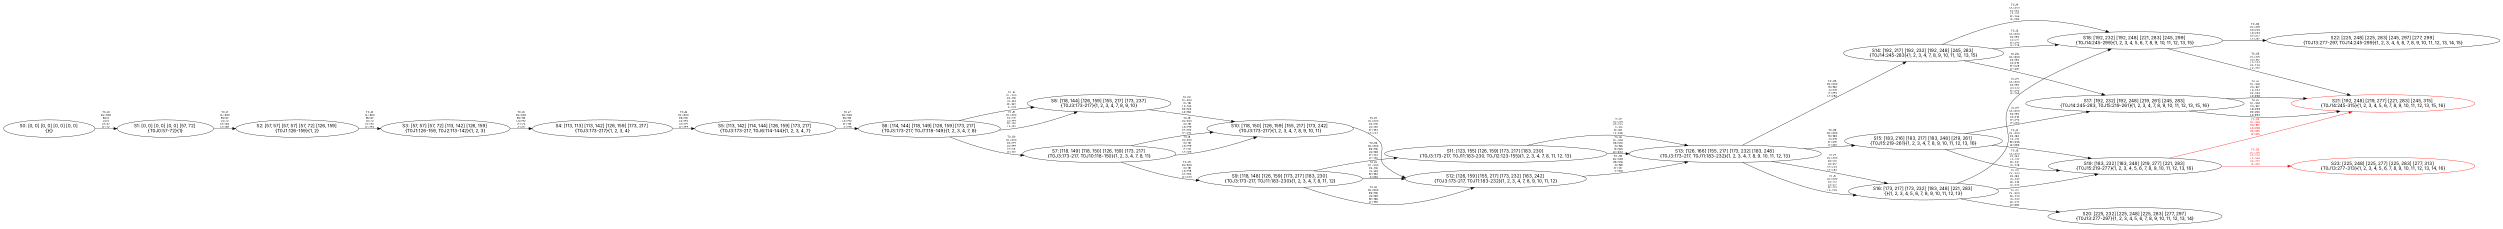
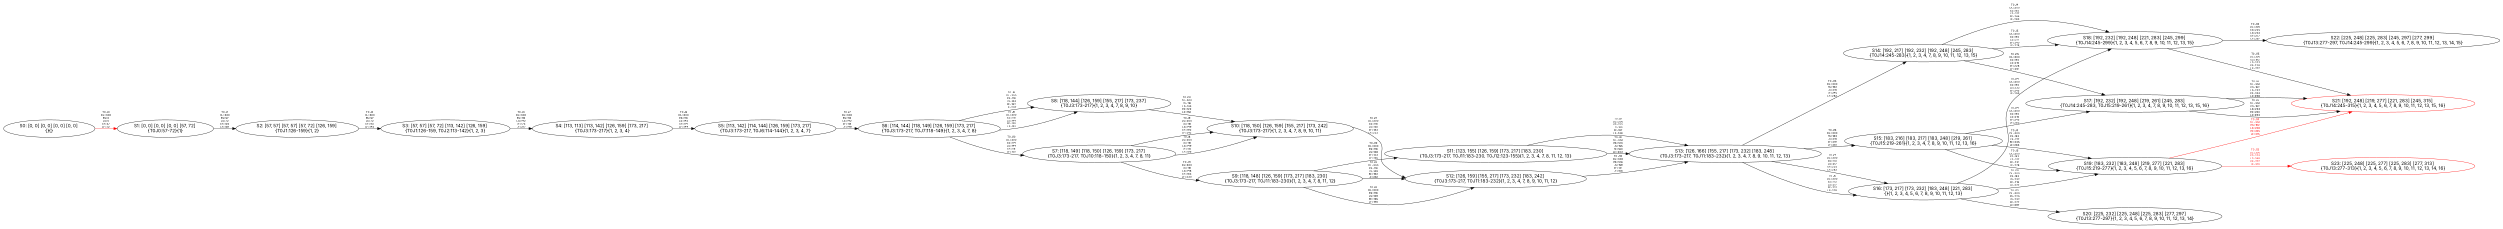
(104, 129) -> (104, 129)
